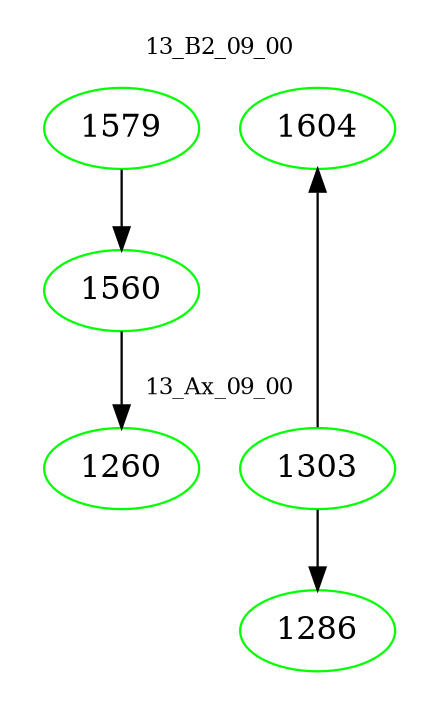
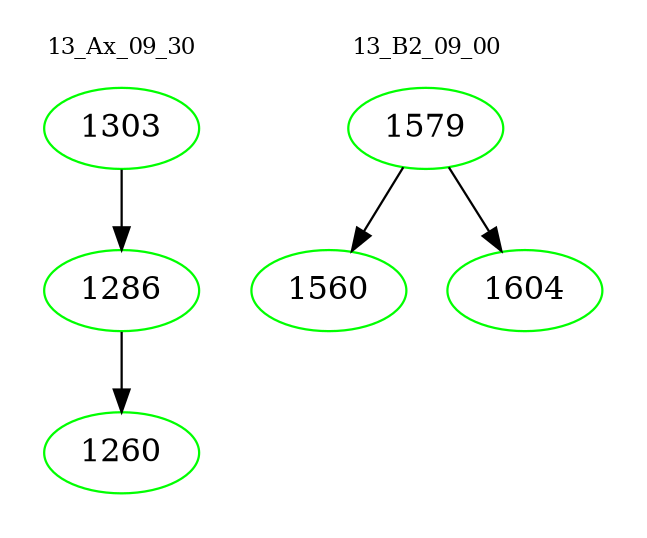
(318, 310) -> (469, 199)
(122, 381) -> (122, 361)
(220, 389) -> (122, 48)
